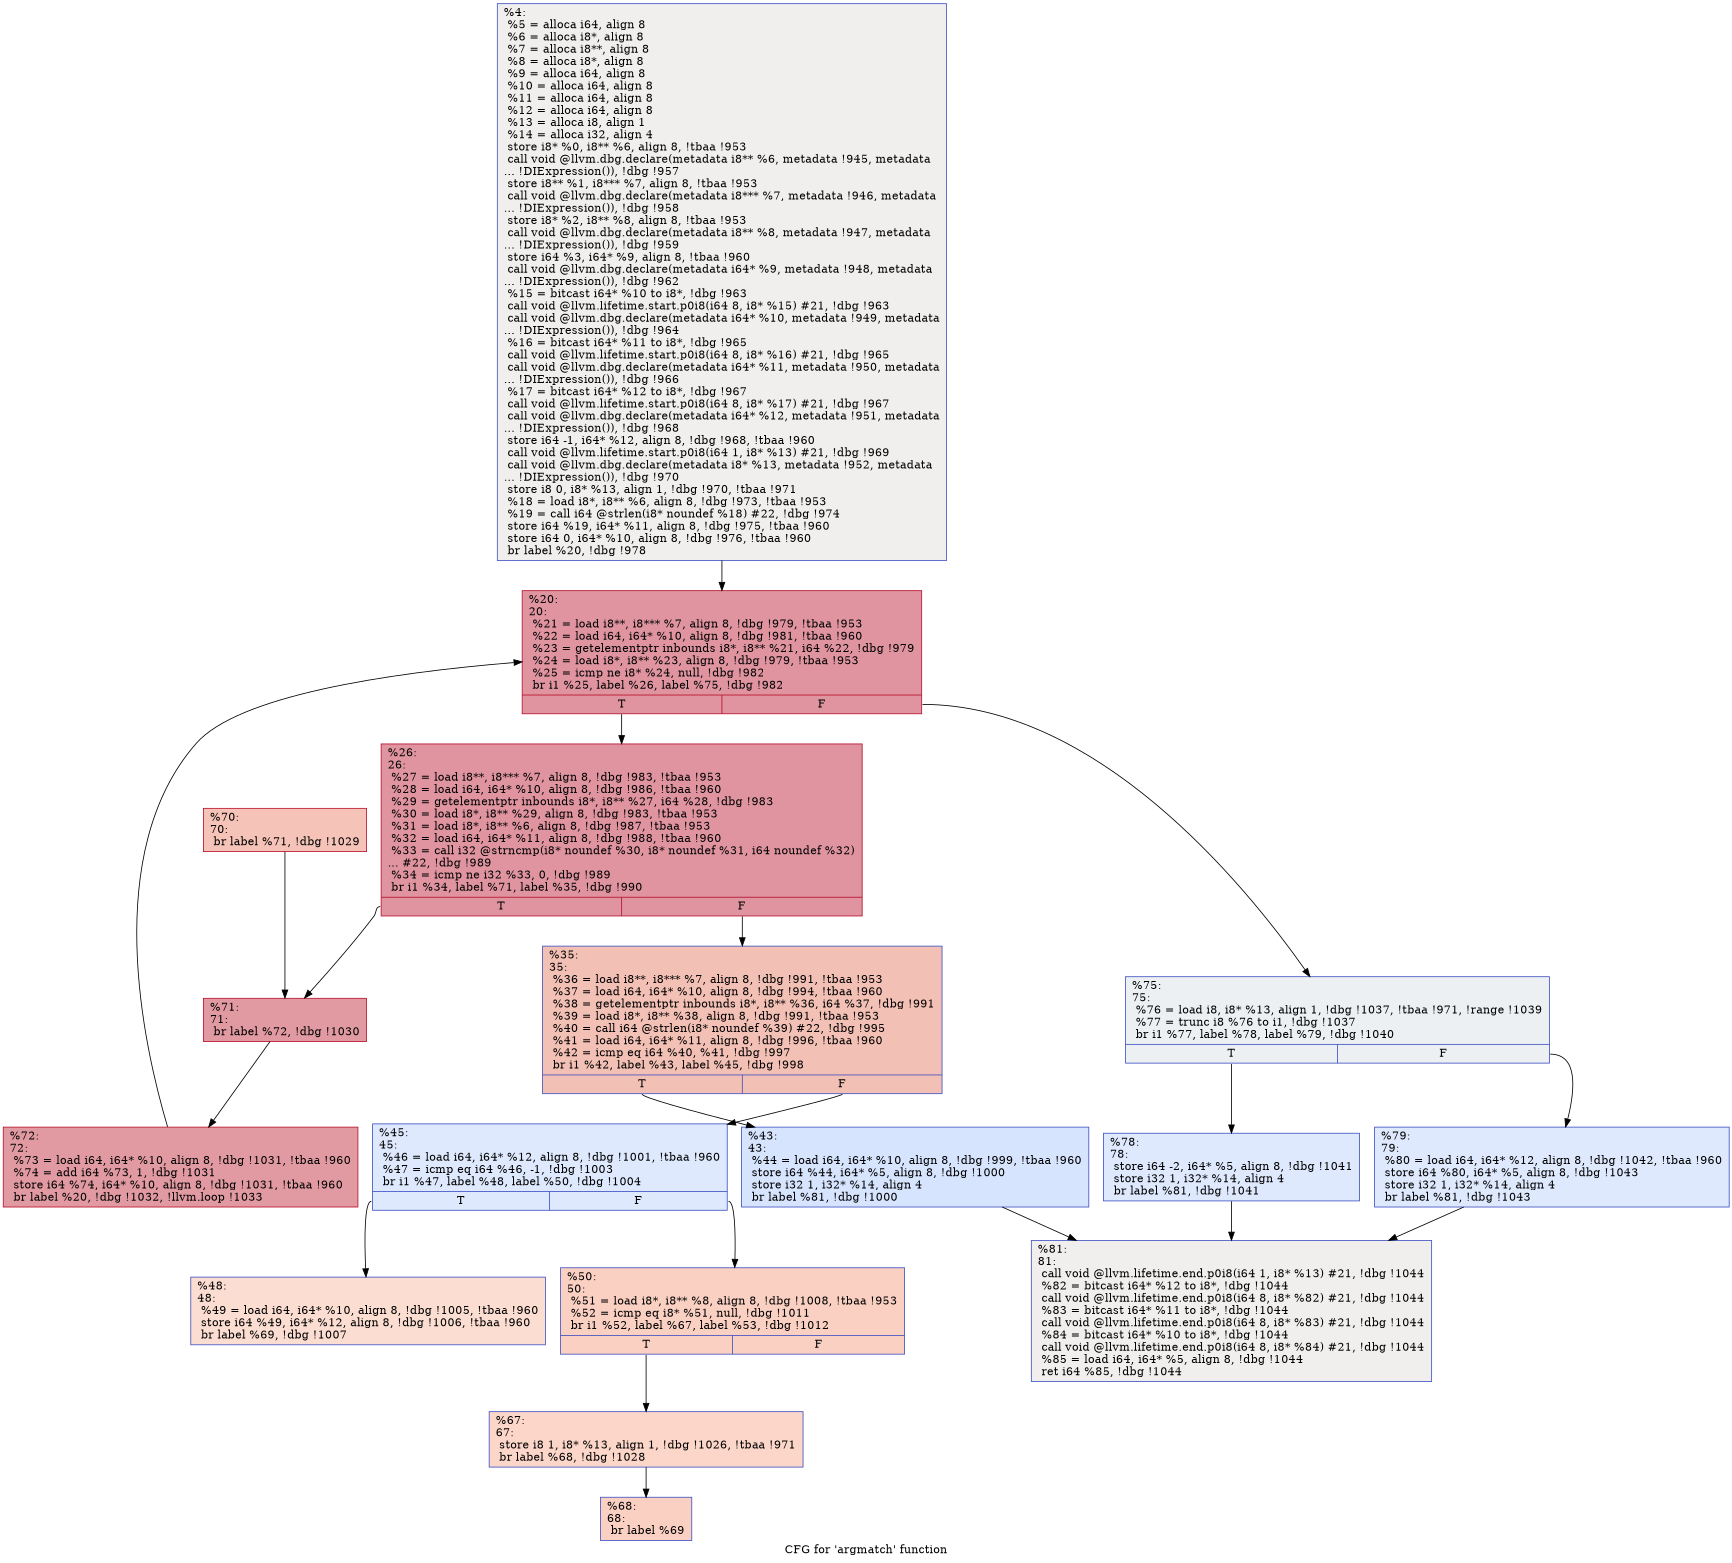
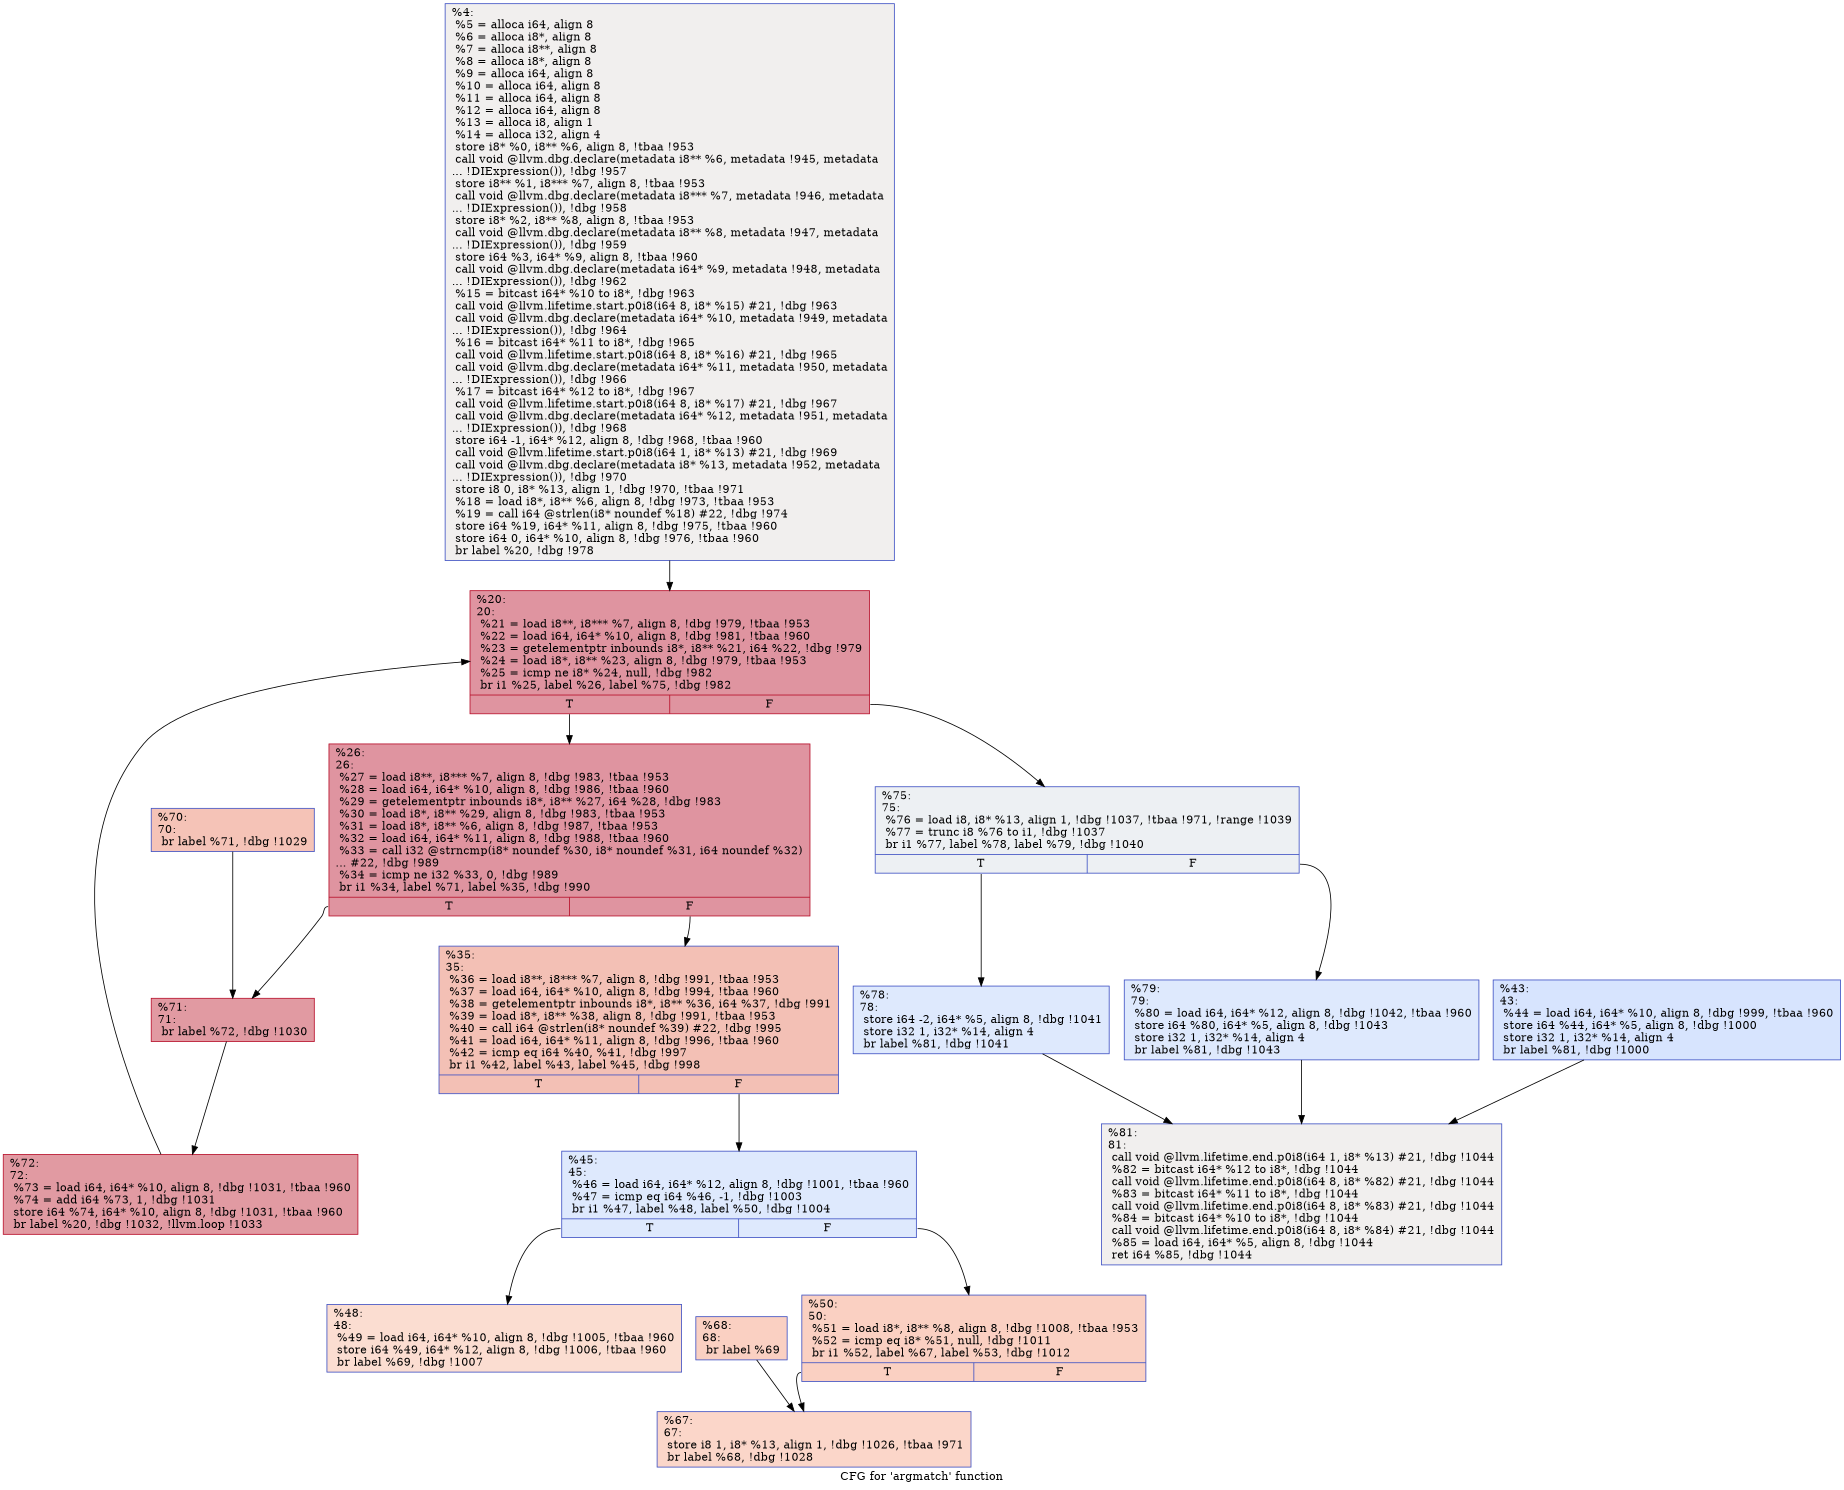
(285, 830) -> (233, 830)
(694, 1111) -> none
(646, 1478) -> (773, 1382)
